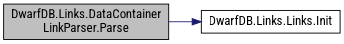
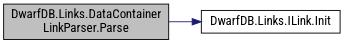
(271, 22) -> (271, 22)
